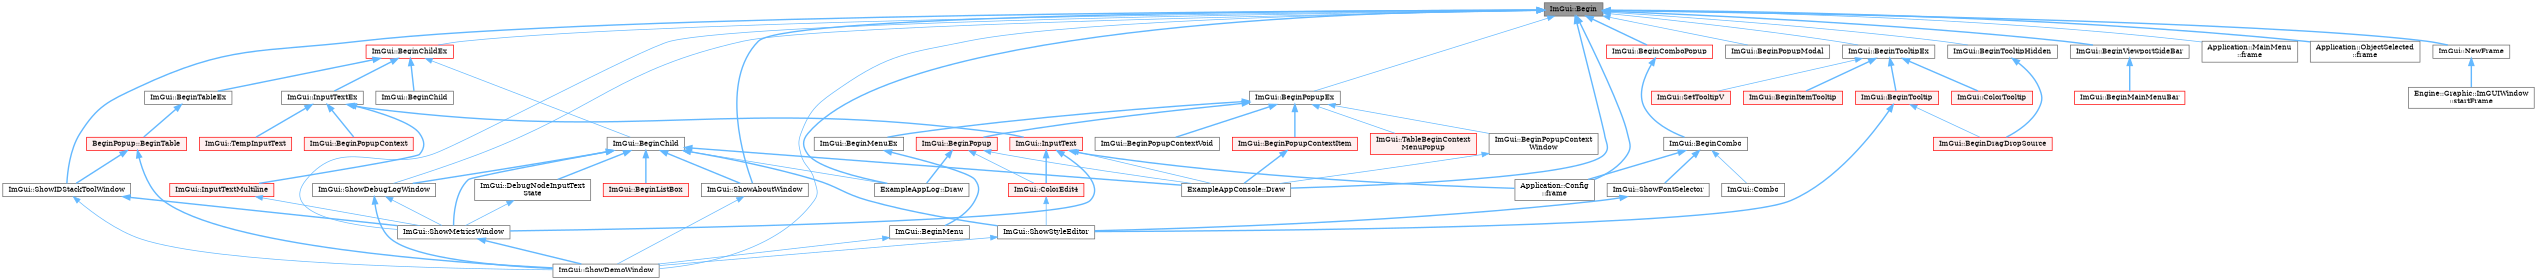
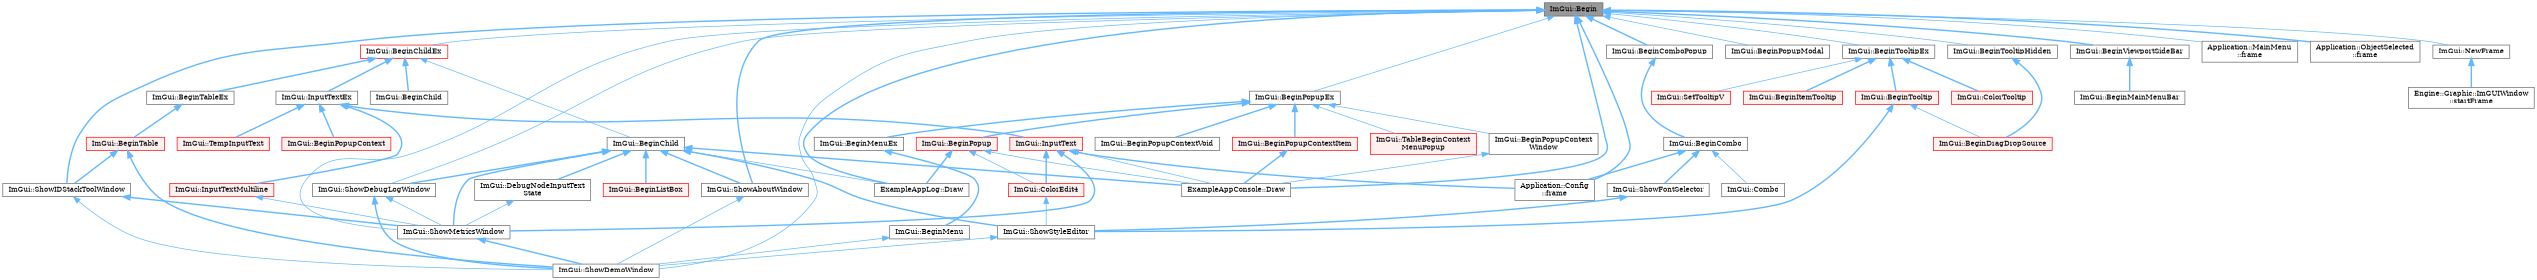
(2134, 23) -> (2134, 23)
(1660, 52) -> (1660, 52)
(2130, 98) -> (2130, 98)
(137, 144) -> (125, 144)
